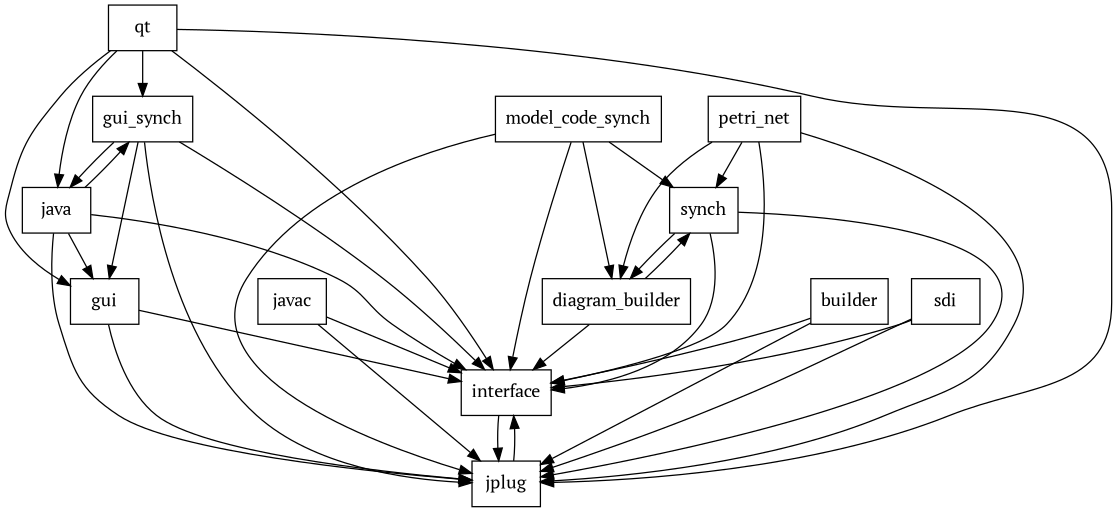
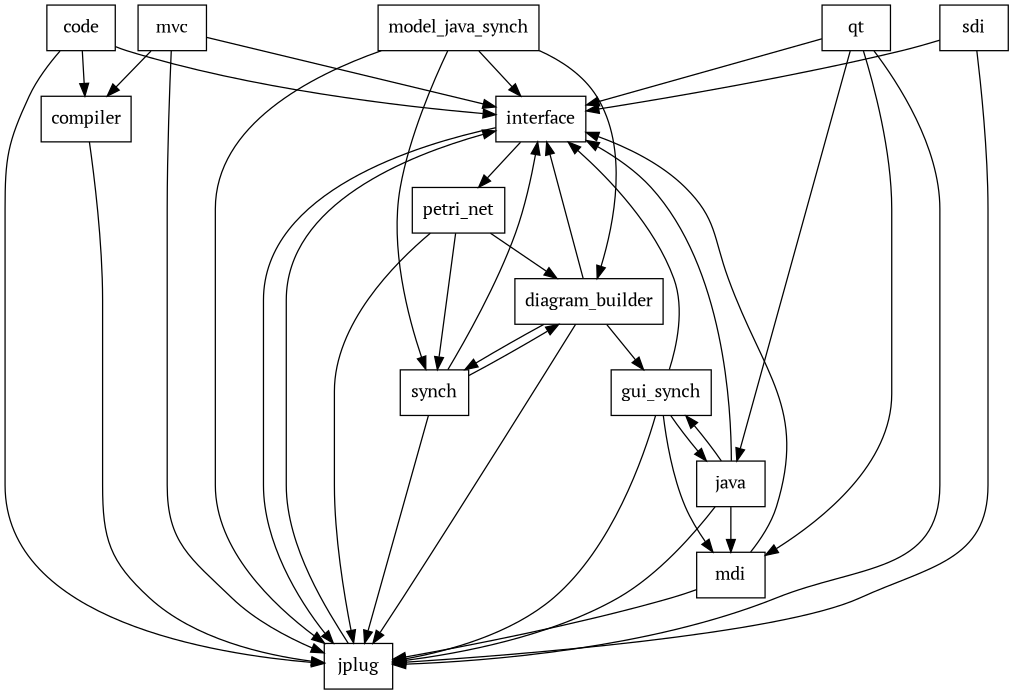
(143, 67) -> (621, 342)
none -> (86, 119)
(578, 119) -> (459, 28)
(105, 301) -> (731, 575)
(292, 301) -> (81, 28)
(849, 301) -> (172, 28)
(732, 317) -> (504, 160)
none -> (479, 479)
